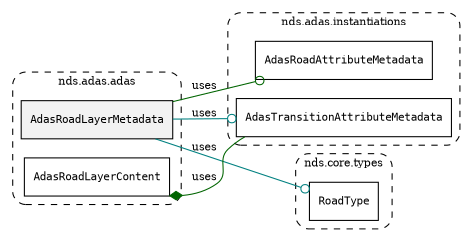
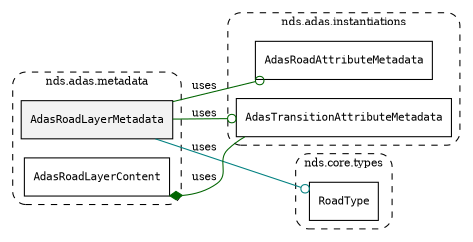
(97, 82) -> (97, 82)
(200, 119) -> (200, 119)
